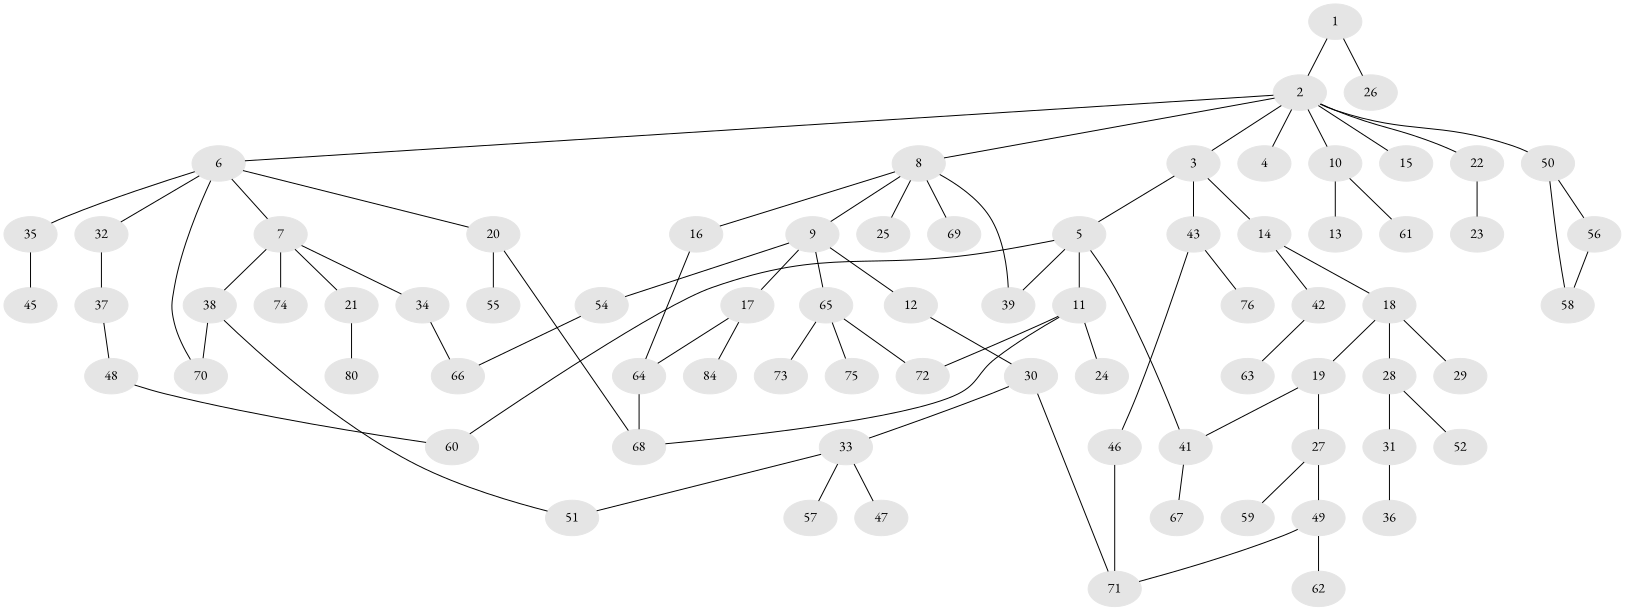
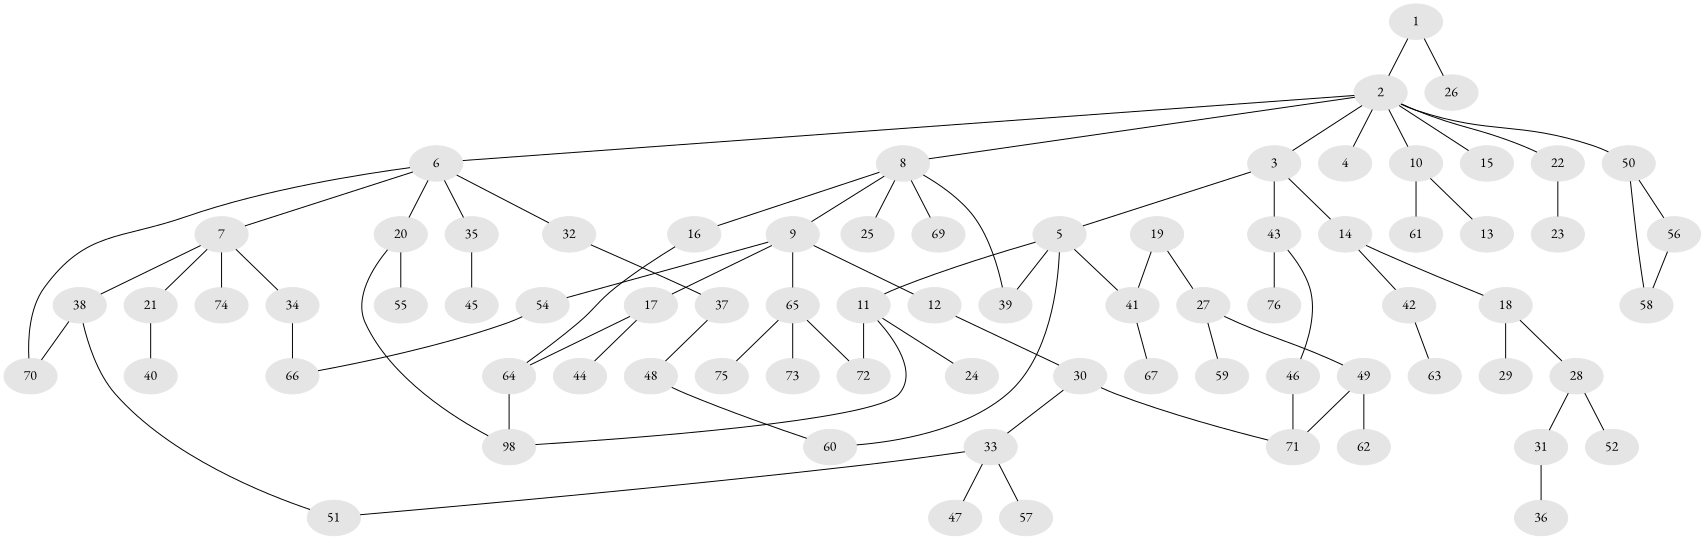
(1354, 341) -> none
(352, 376) -> (151, 376)
(710, 376) -> (580, 376)
(639, 447) -> (509, 447)
